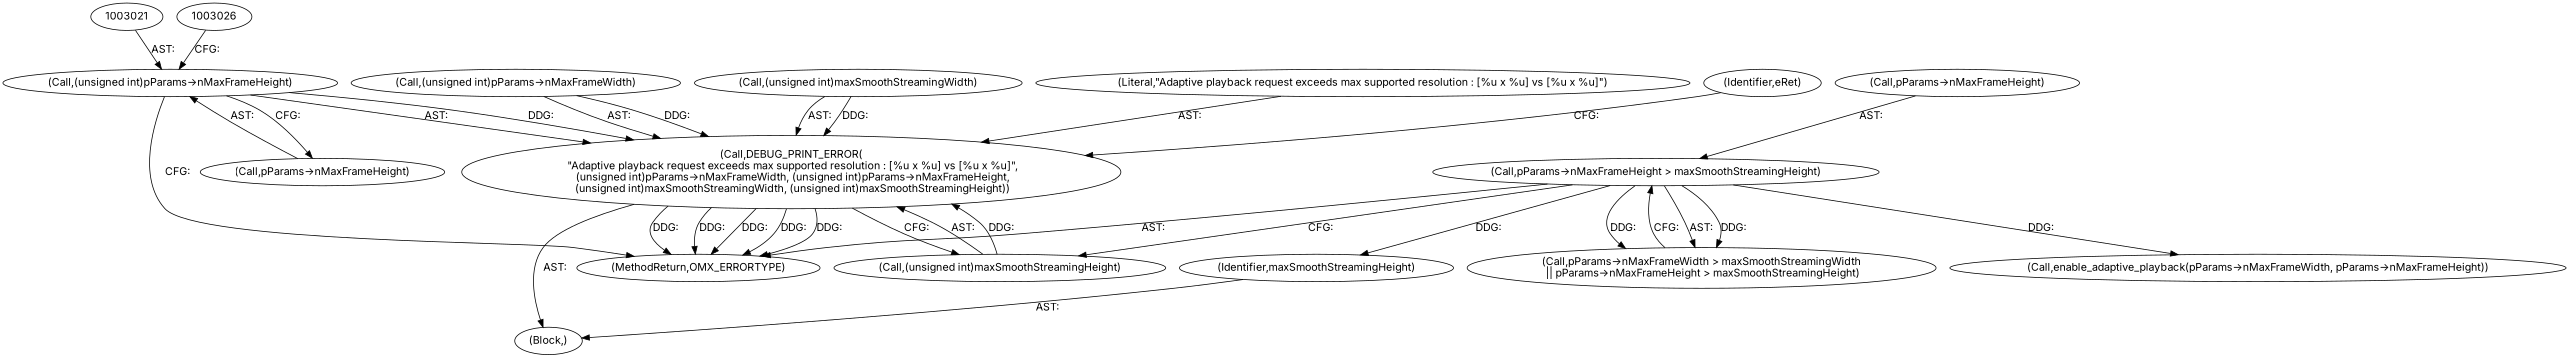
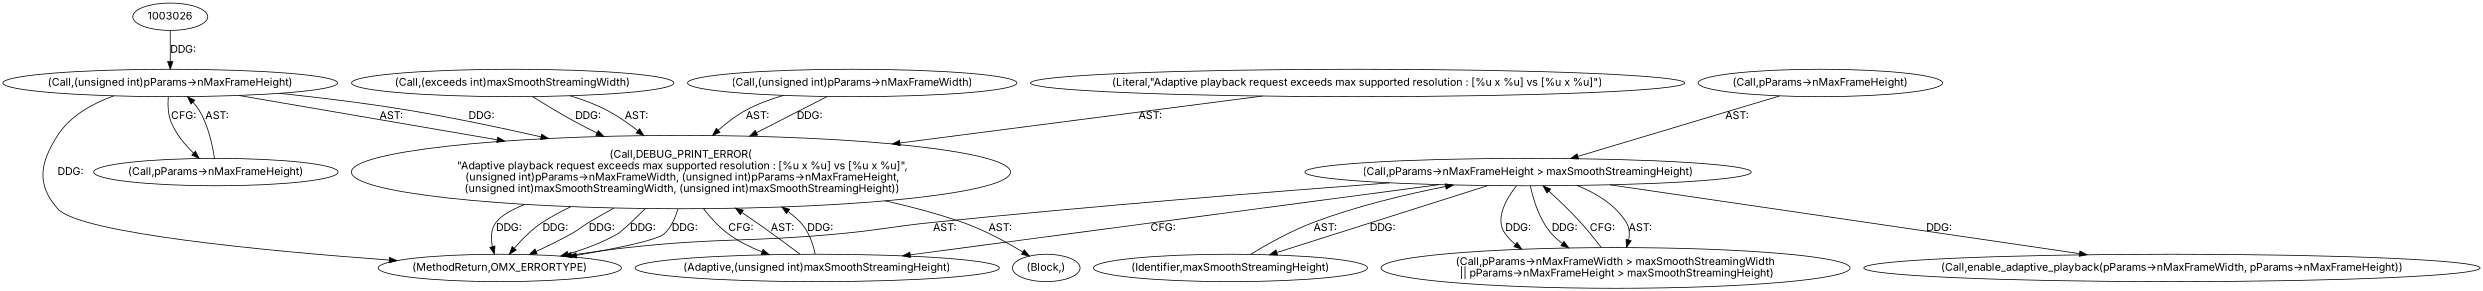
(127, 17) -> none
(209, 50) -> (185, 50)
(858, 83) -> (513, 83)
(1763, 83) -> none
(179, 172) -> (72, 172)
(1000, 268) -> (817, 268)
(917, 313) -> (1345, 212)
